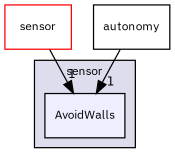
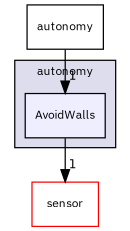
(60, 68) -> (65, 156)
(85, 72) -> (65, 72)
